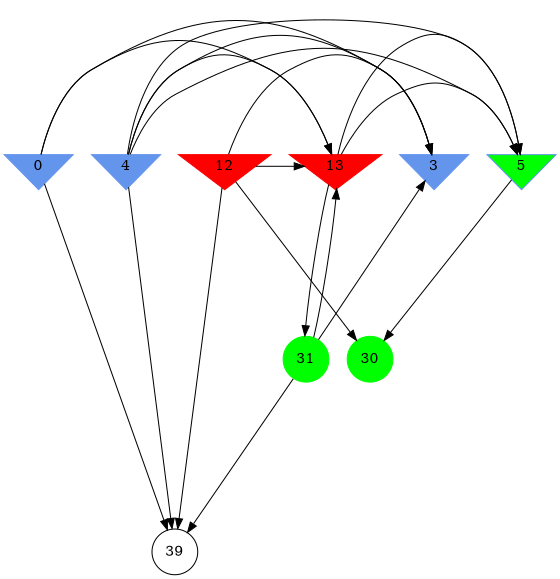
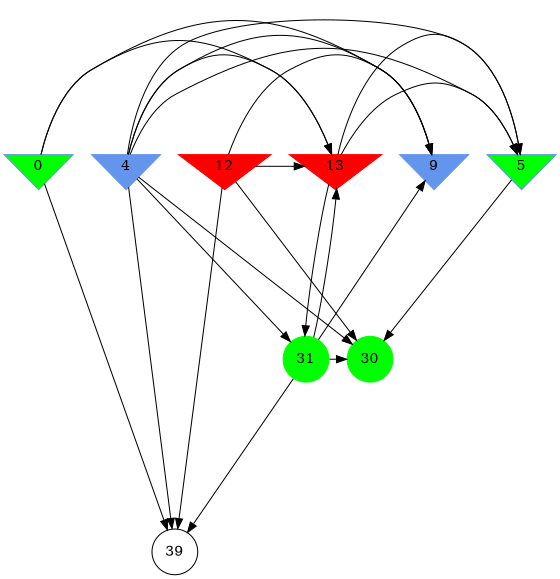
(39, 166) -> (39, 166)
(434, 166) -> (434, 166)
none -> (206, 253)
none -> (241, 258)
none -> (333, 359)
